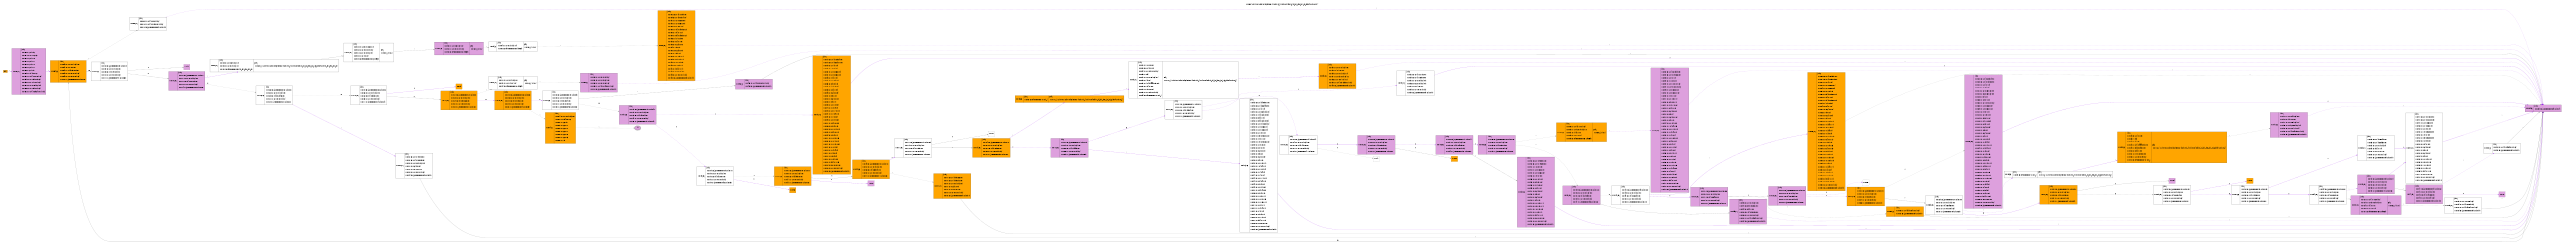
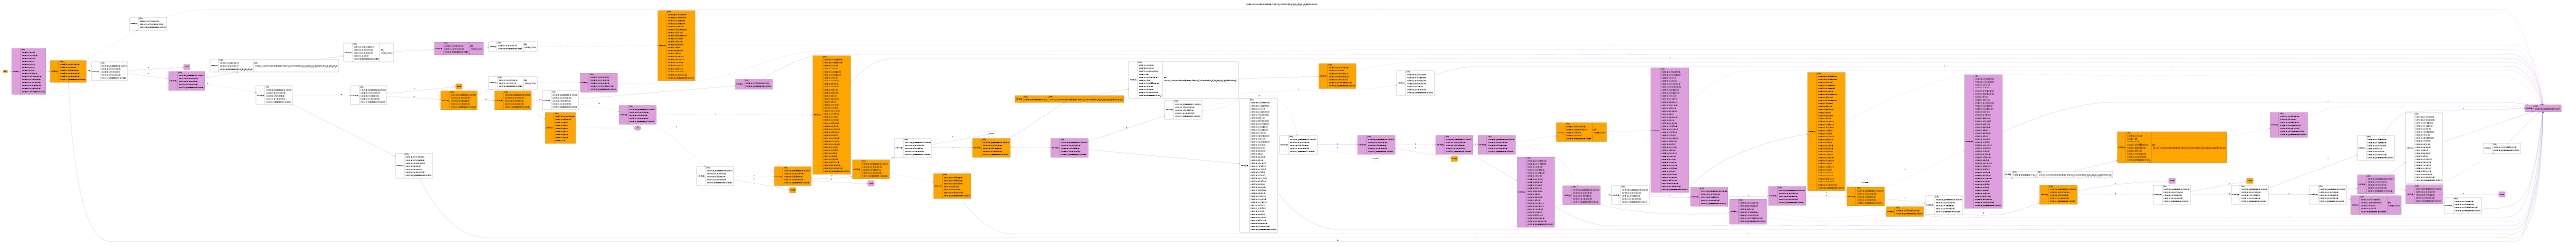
(2400, 148) -> (2448, 110)
